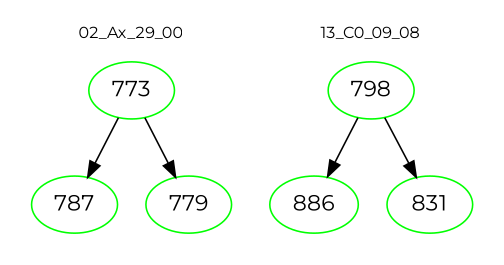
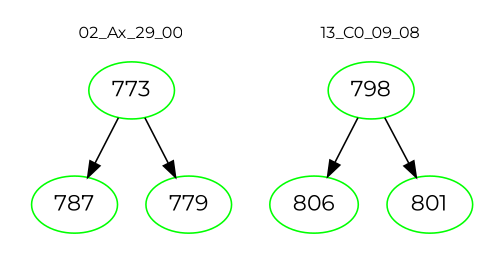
(314, 205) -> (314, 205)
(430, 205) -> (430, 205)
